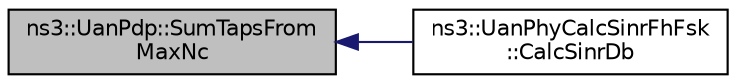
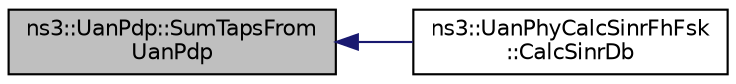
(172, 42) -> (172, 42)
